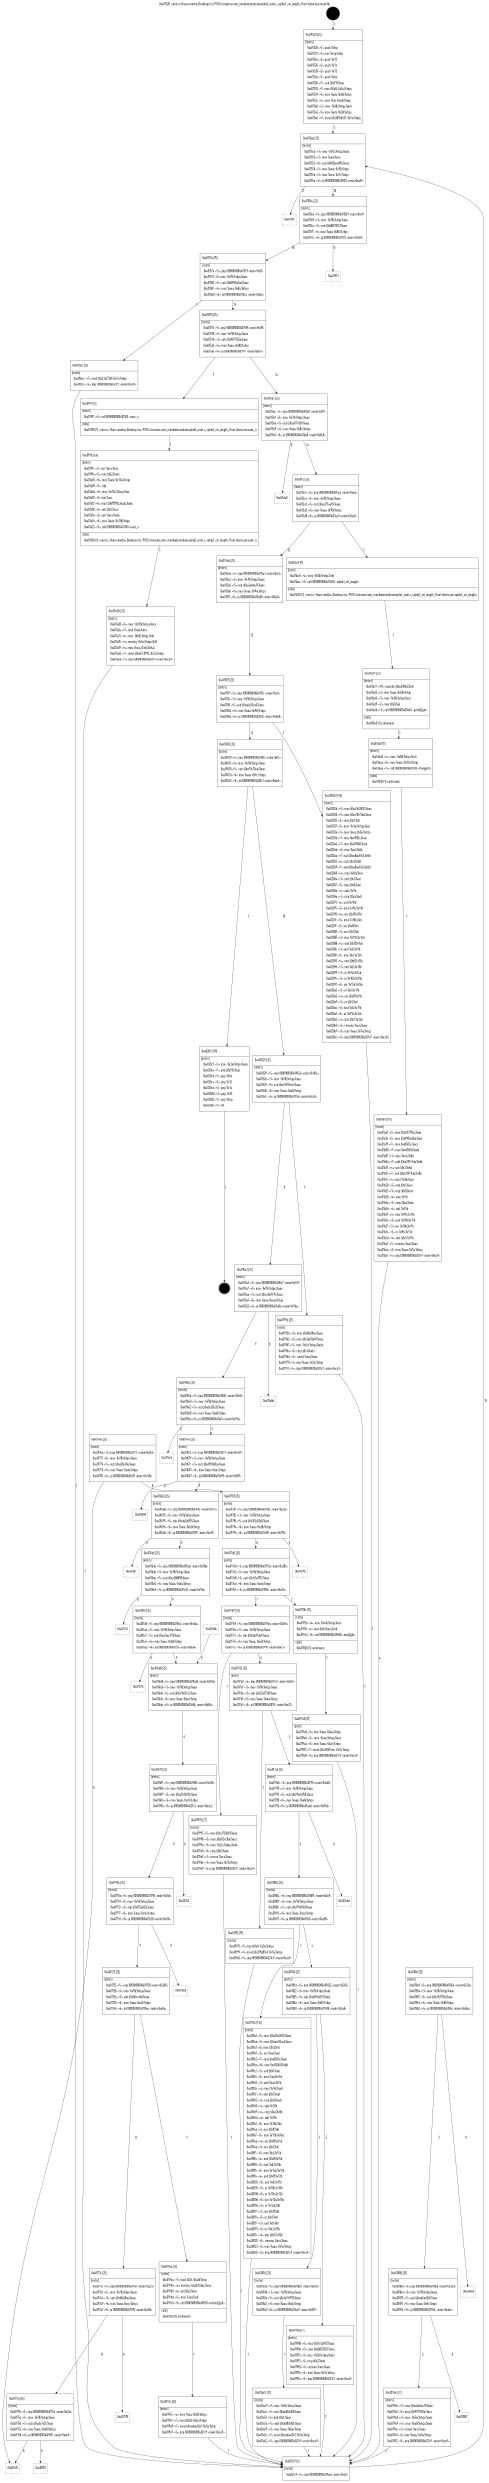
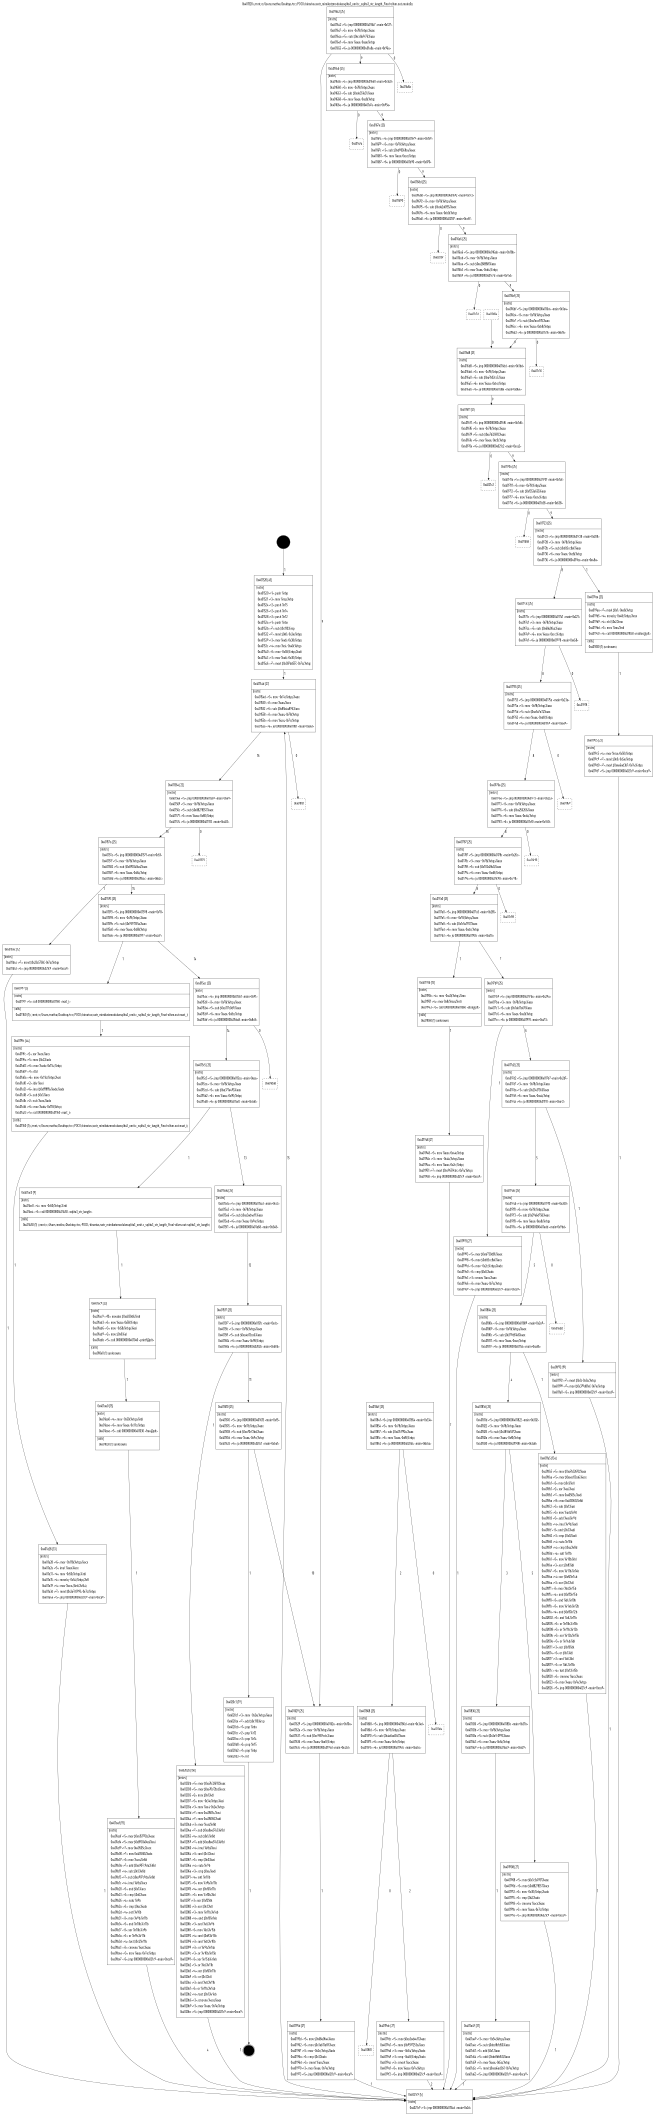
(277, 1183) -> (321, 878)
(22, 2451) -> (529, 754)
